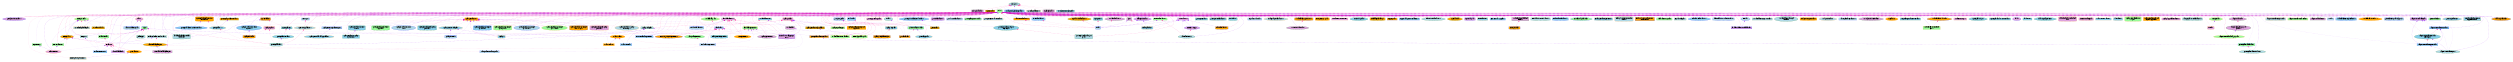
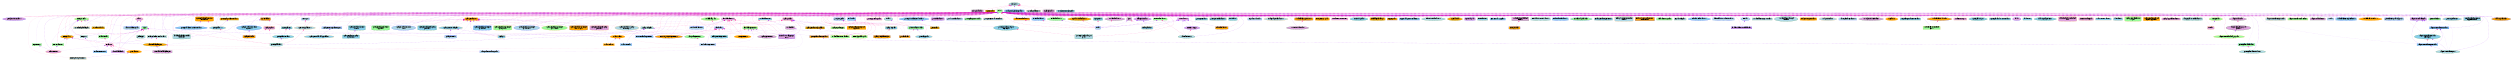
none -> (1056, 19)
